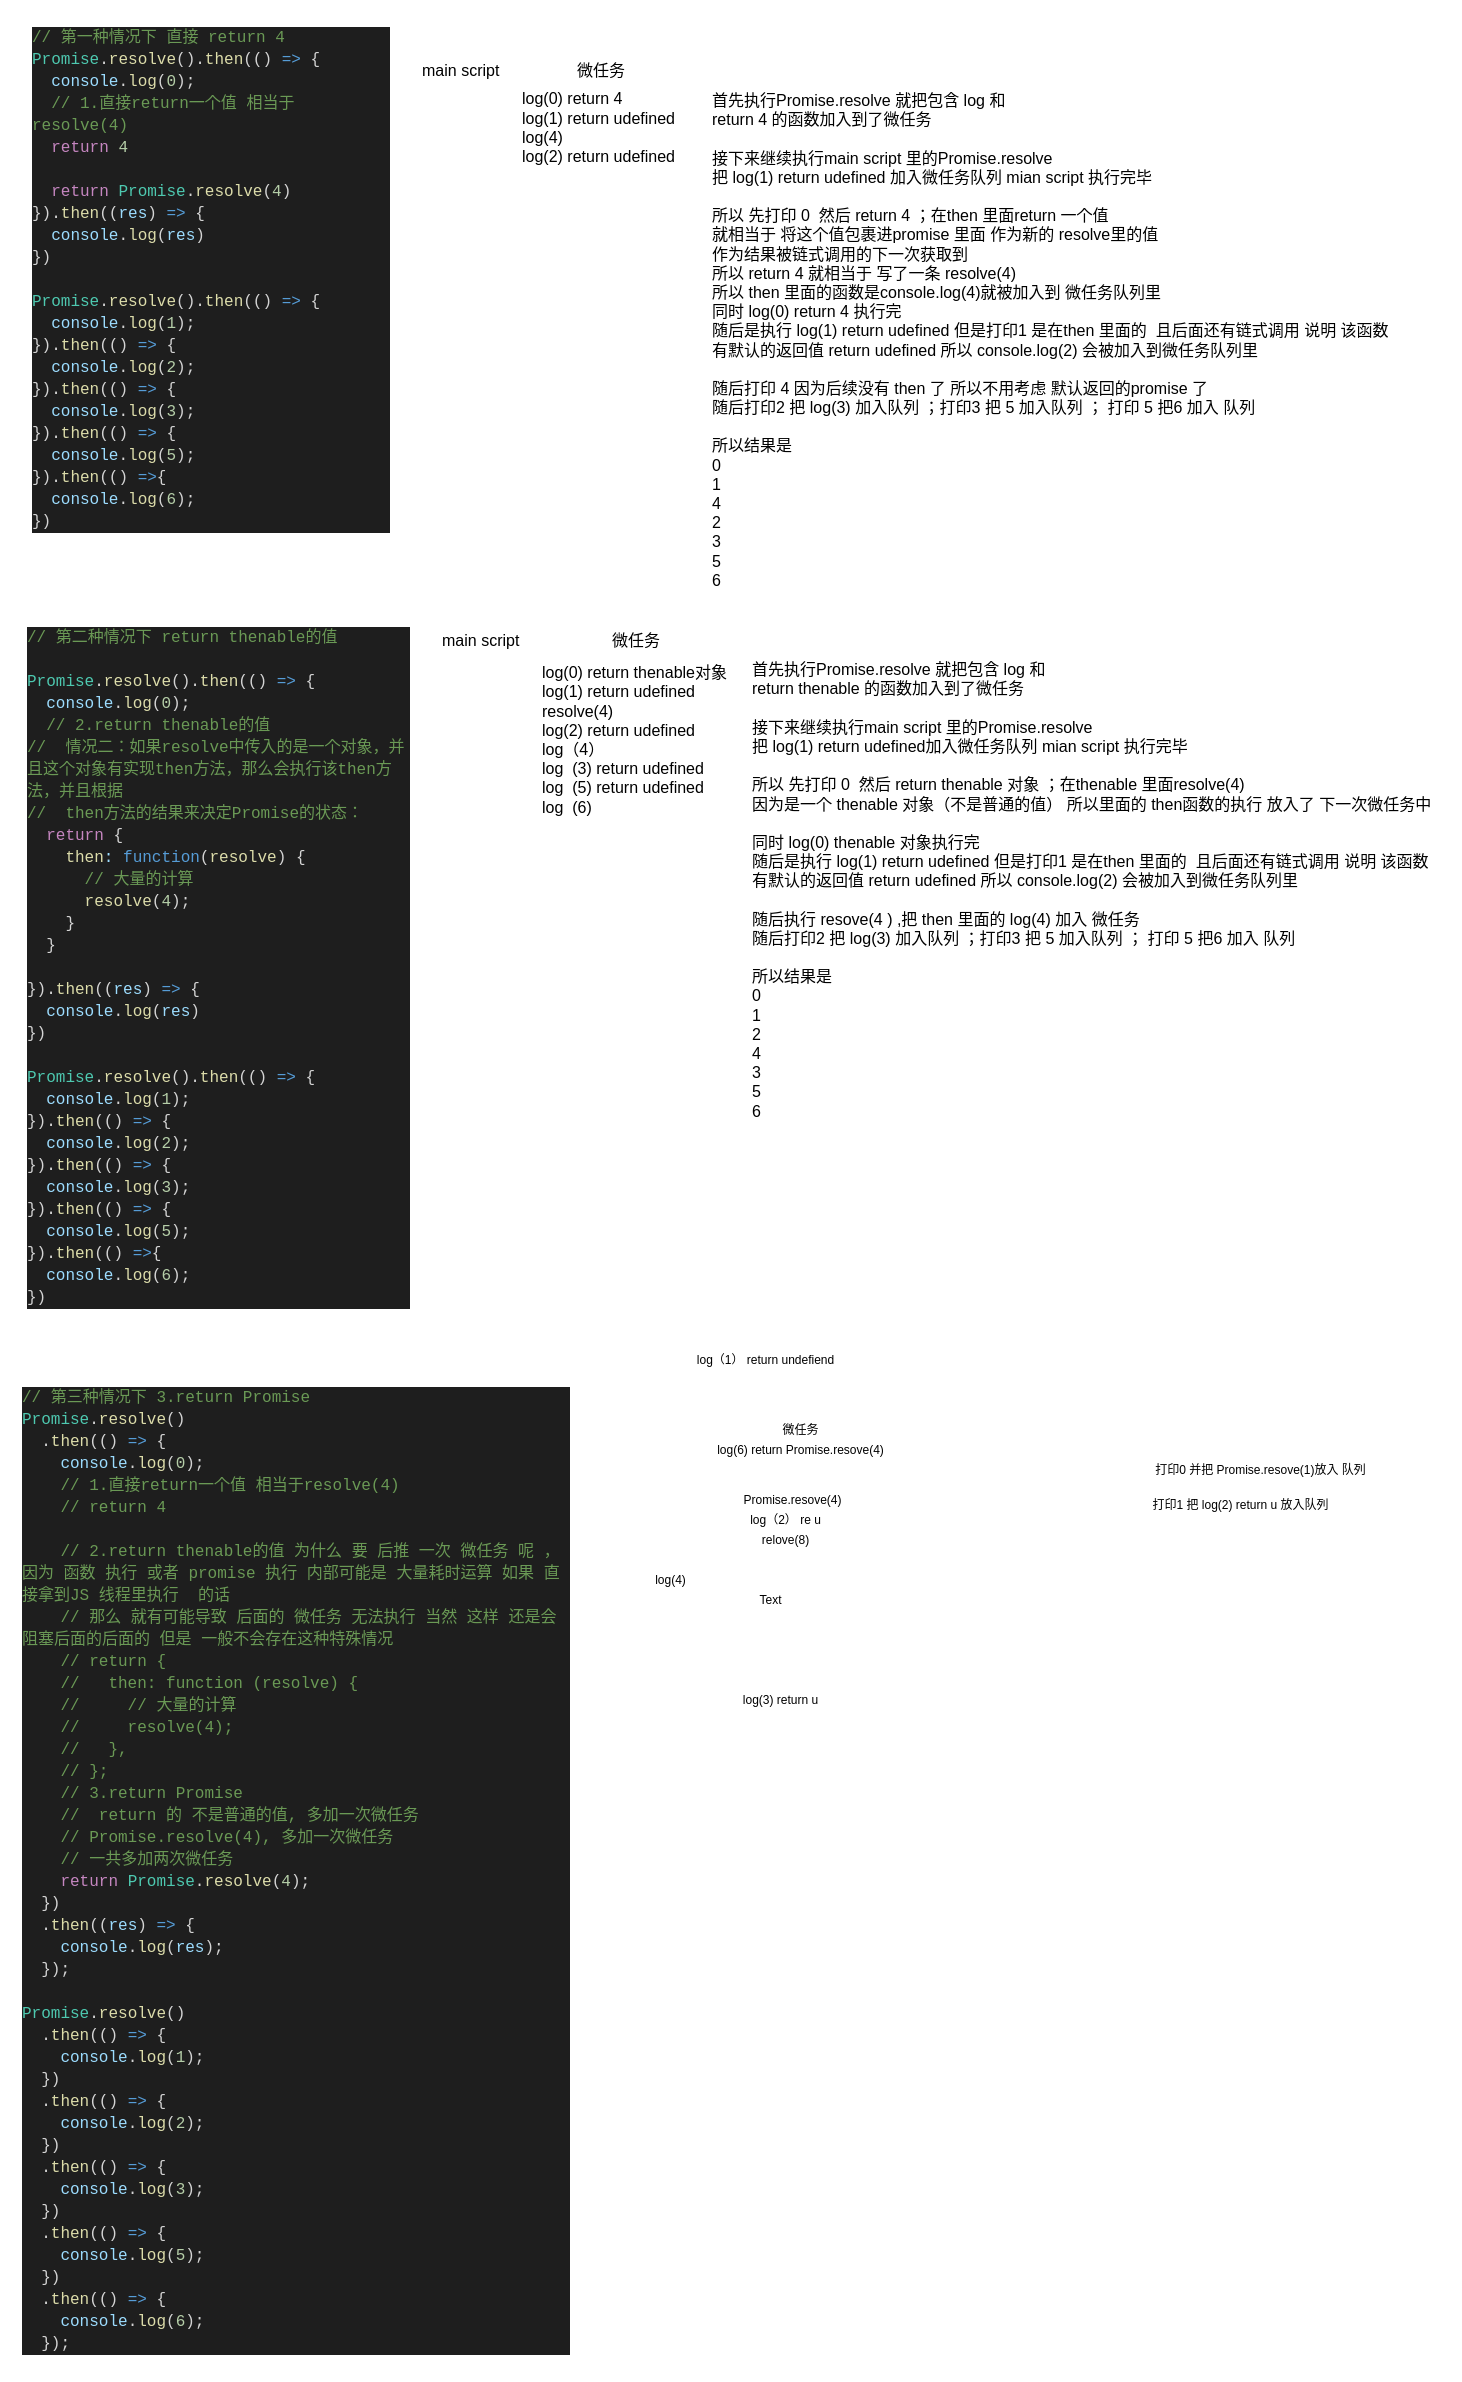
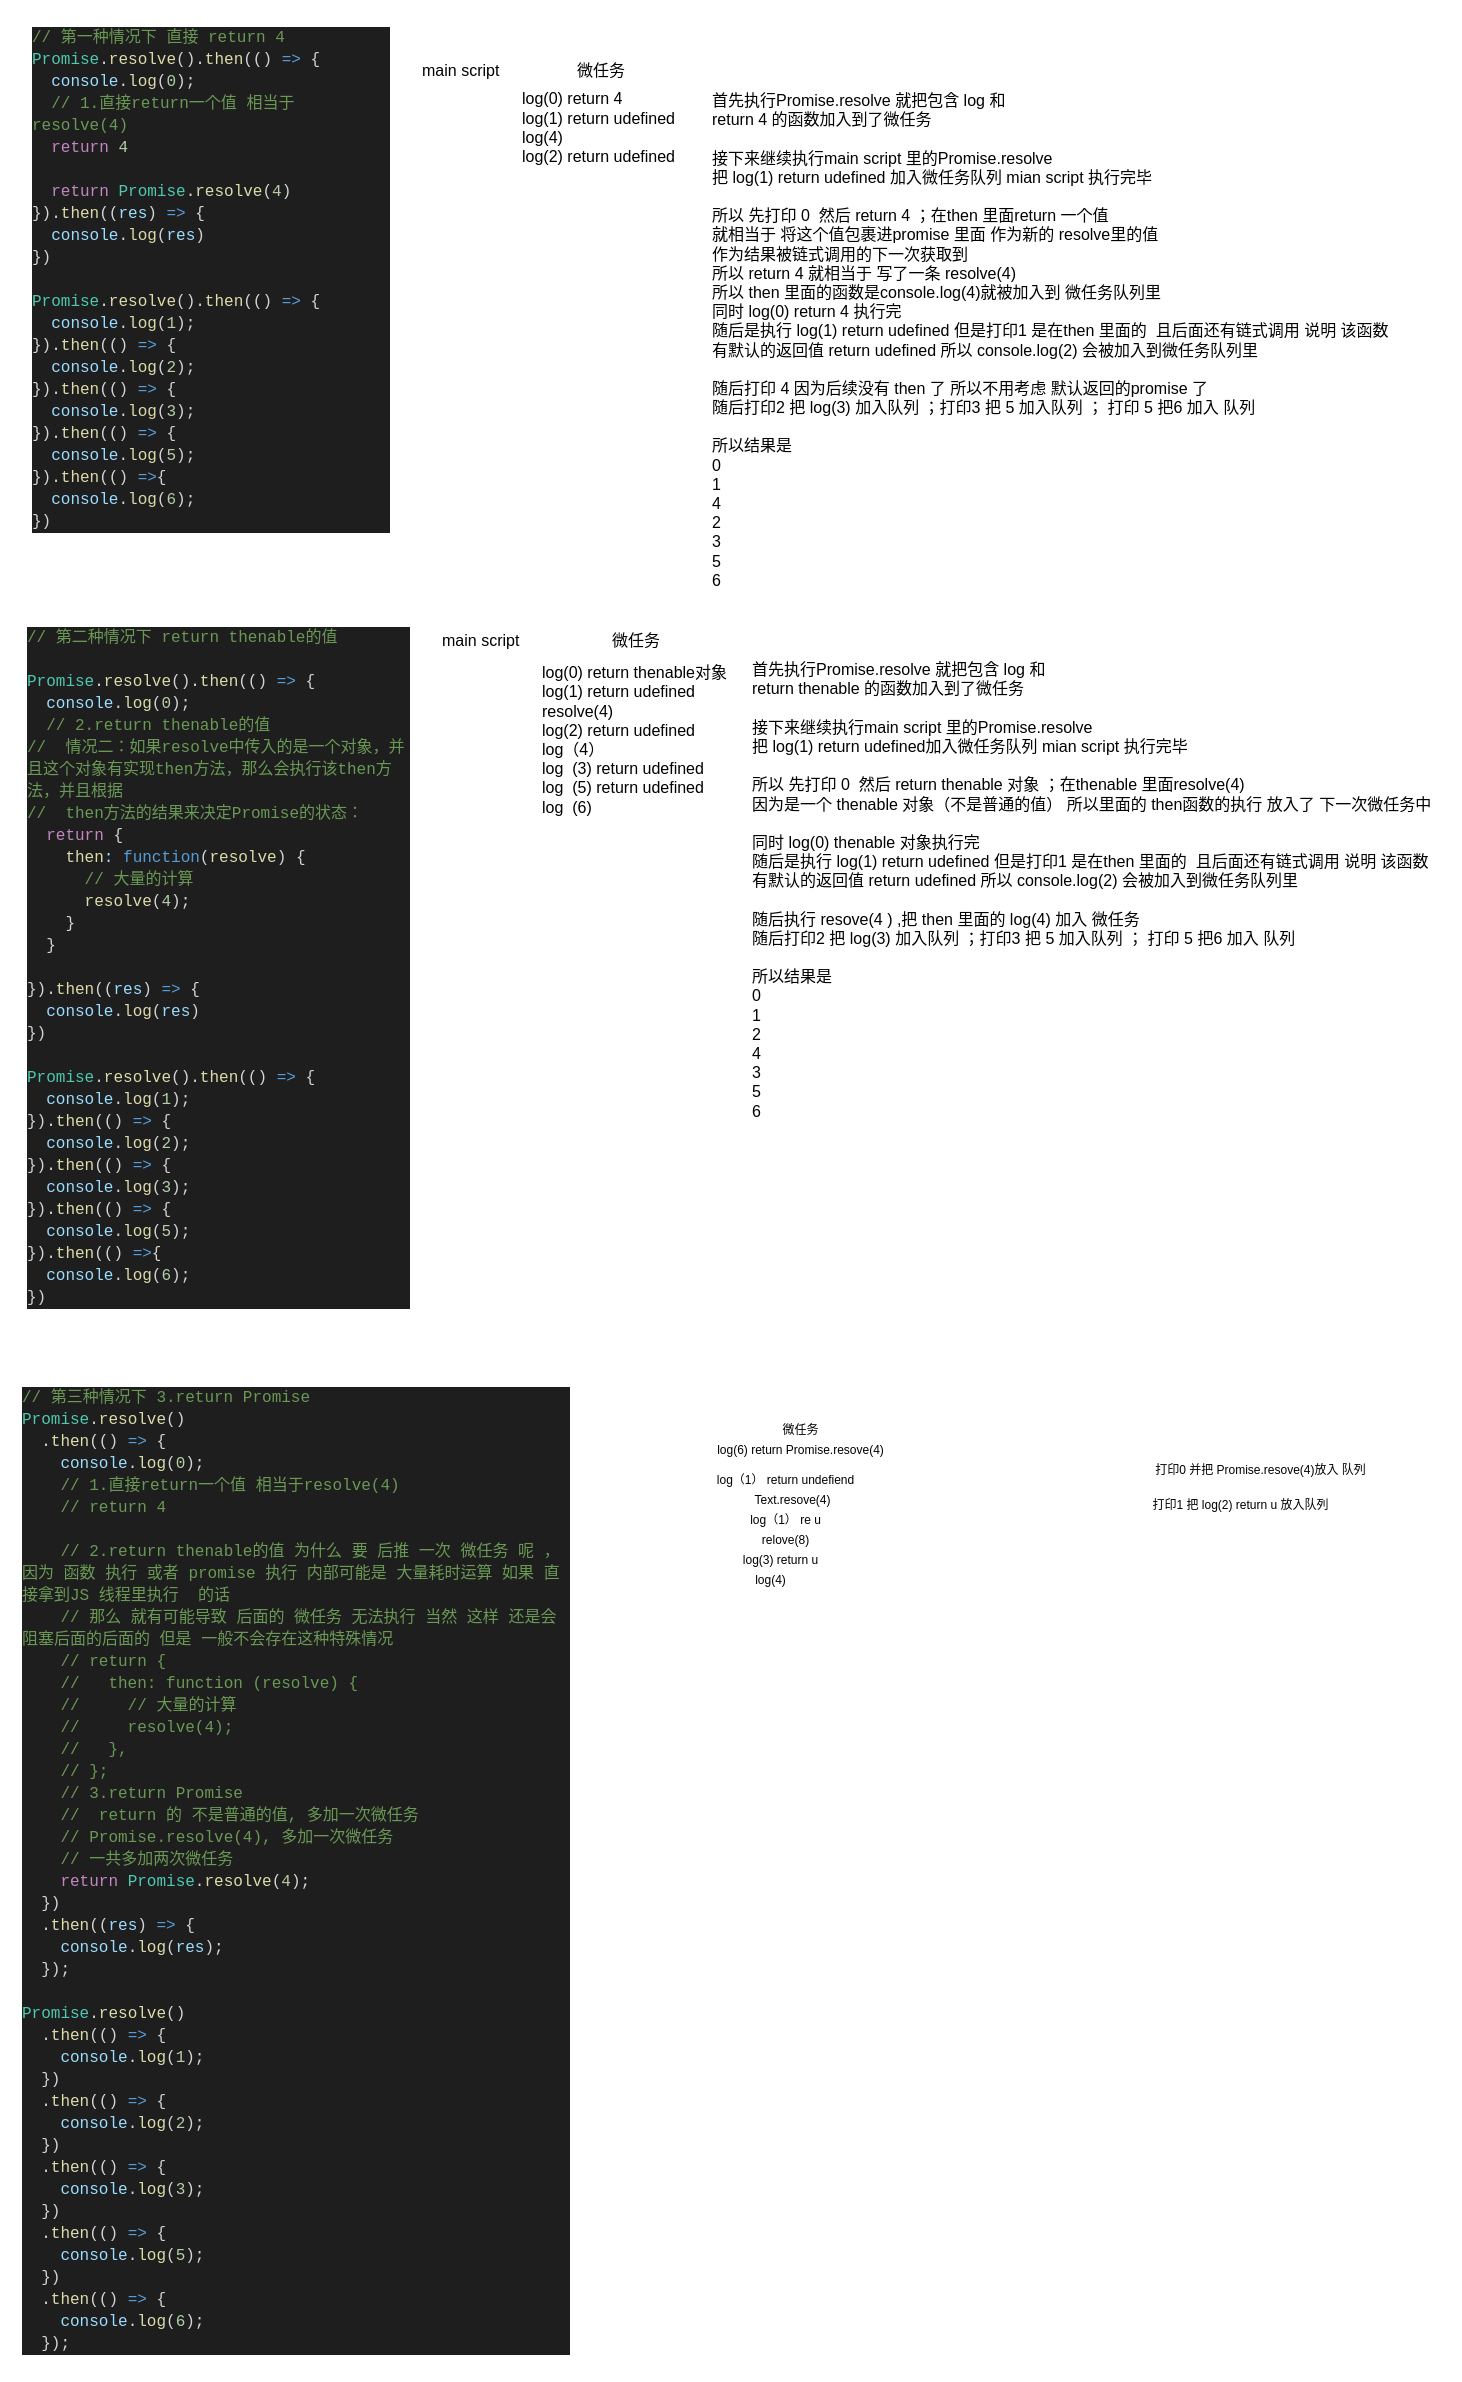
(766, 1361) -> (786, 1481)
(1261, 1471) -> (1261, 1471)
(793, 1501) -> (793, 1501)
(786, 1521) -> (786, 1521)
(671, 1581) -> (771, 1581)
(771, 1601) -> none
(781, 1701) -> (781, 1561)
